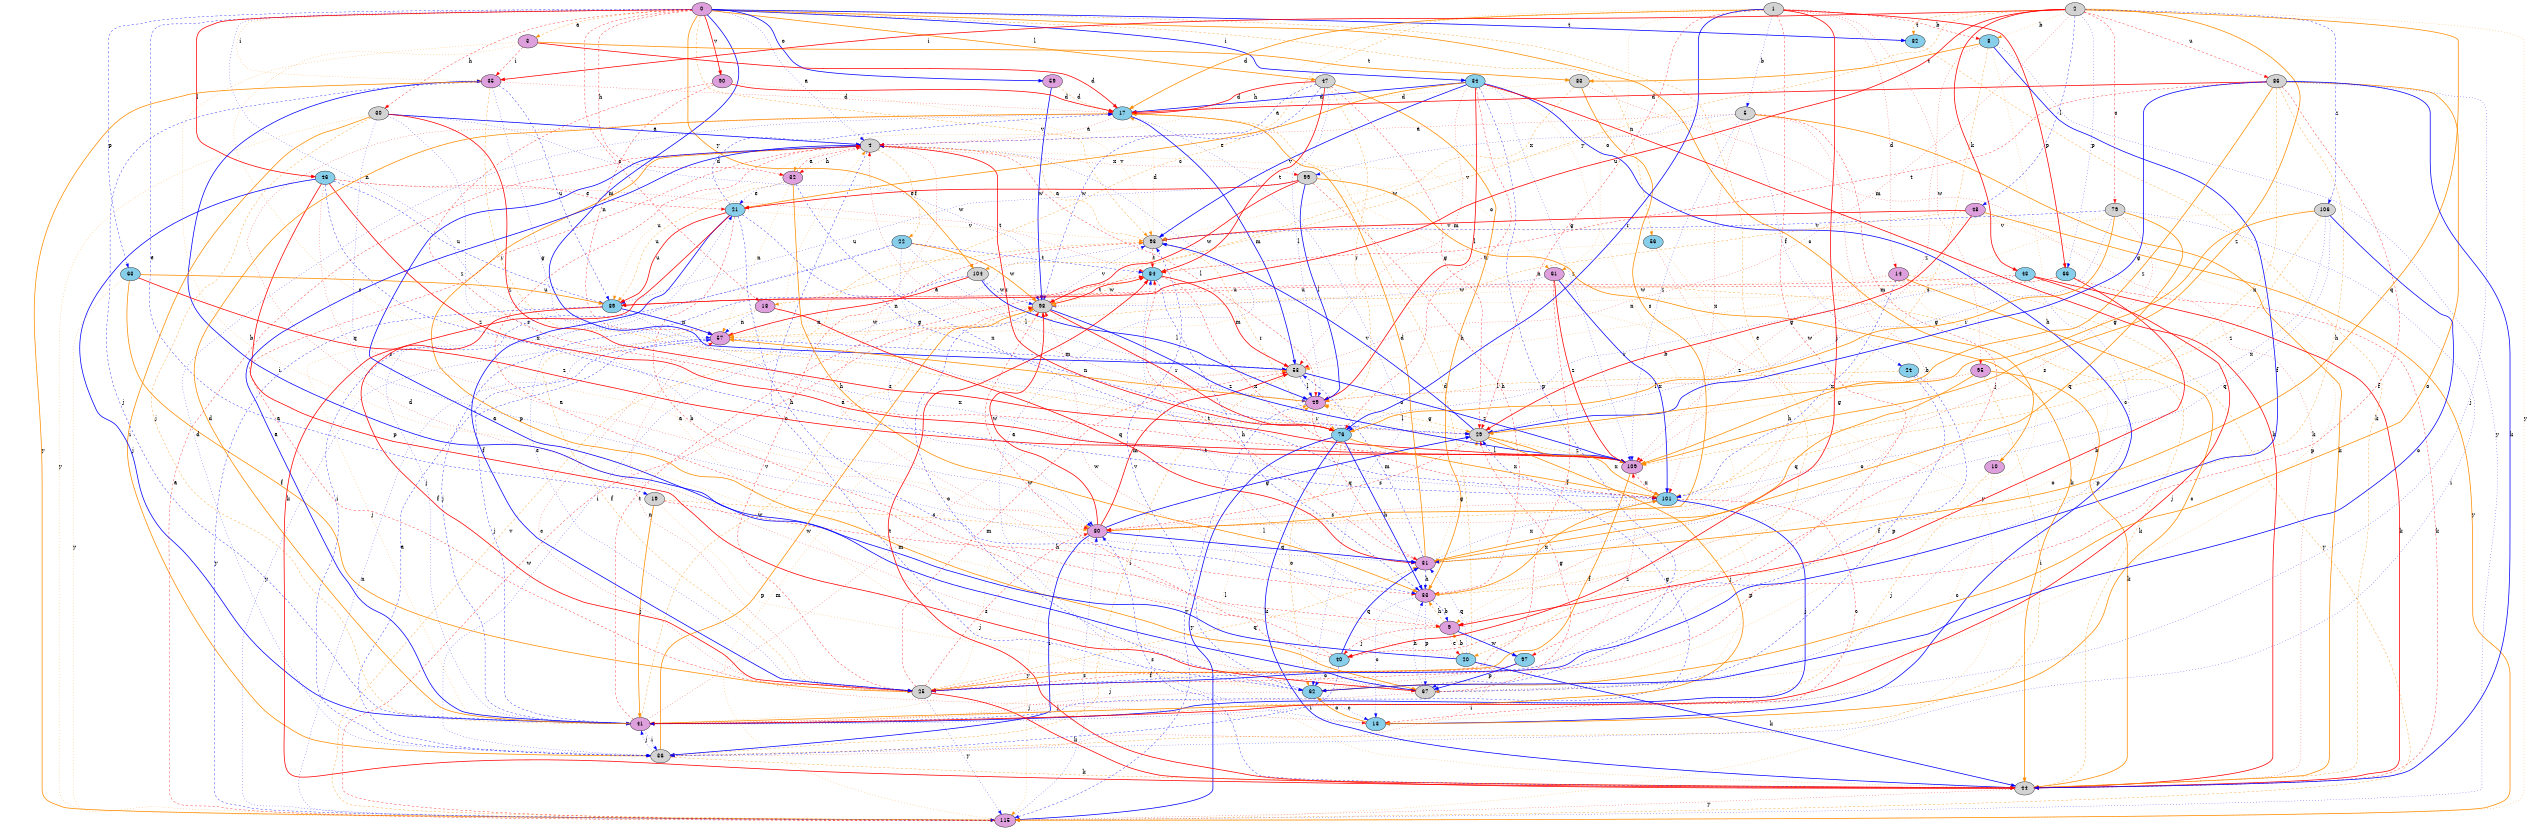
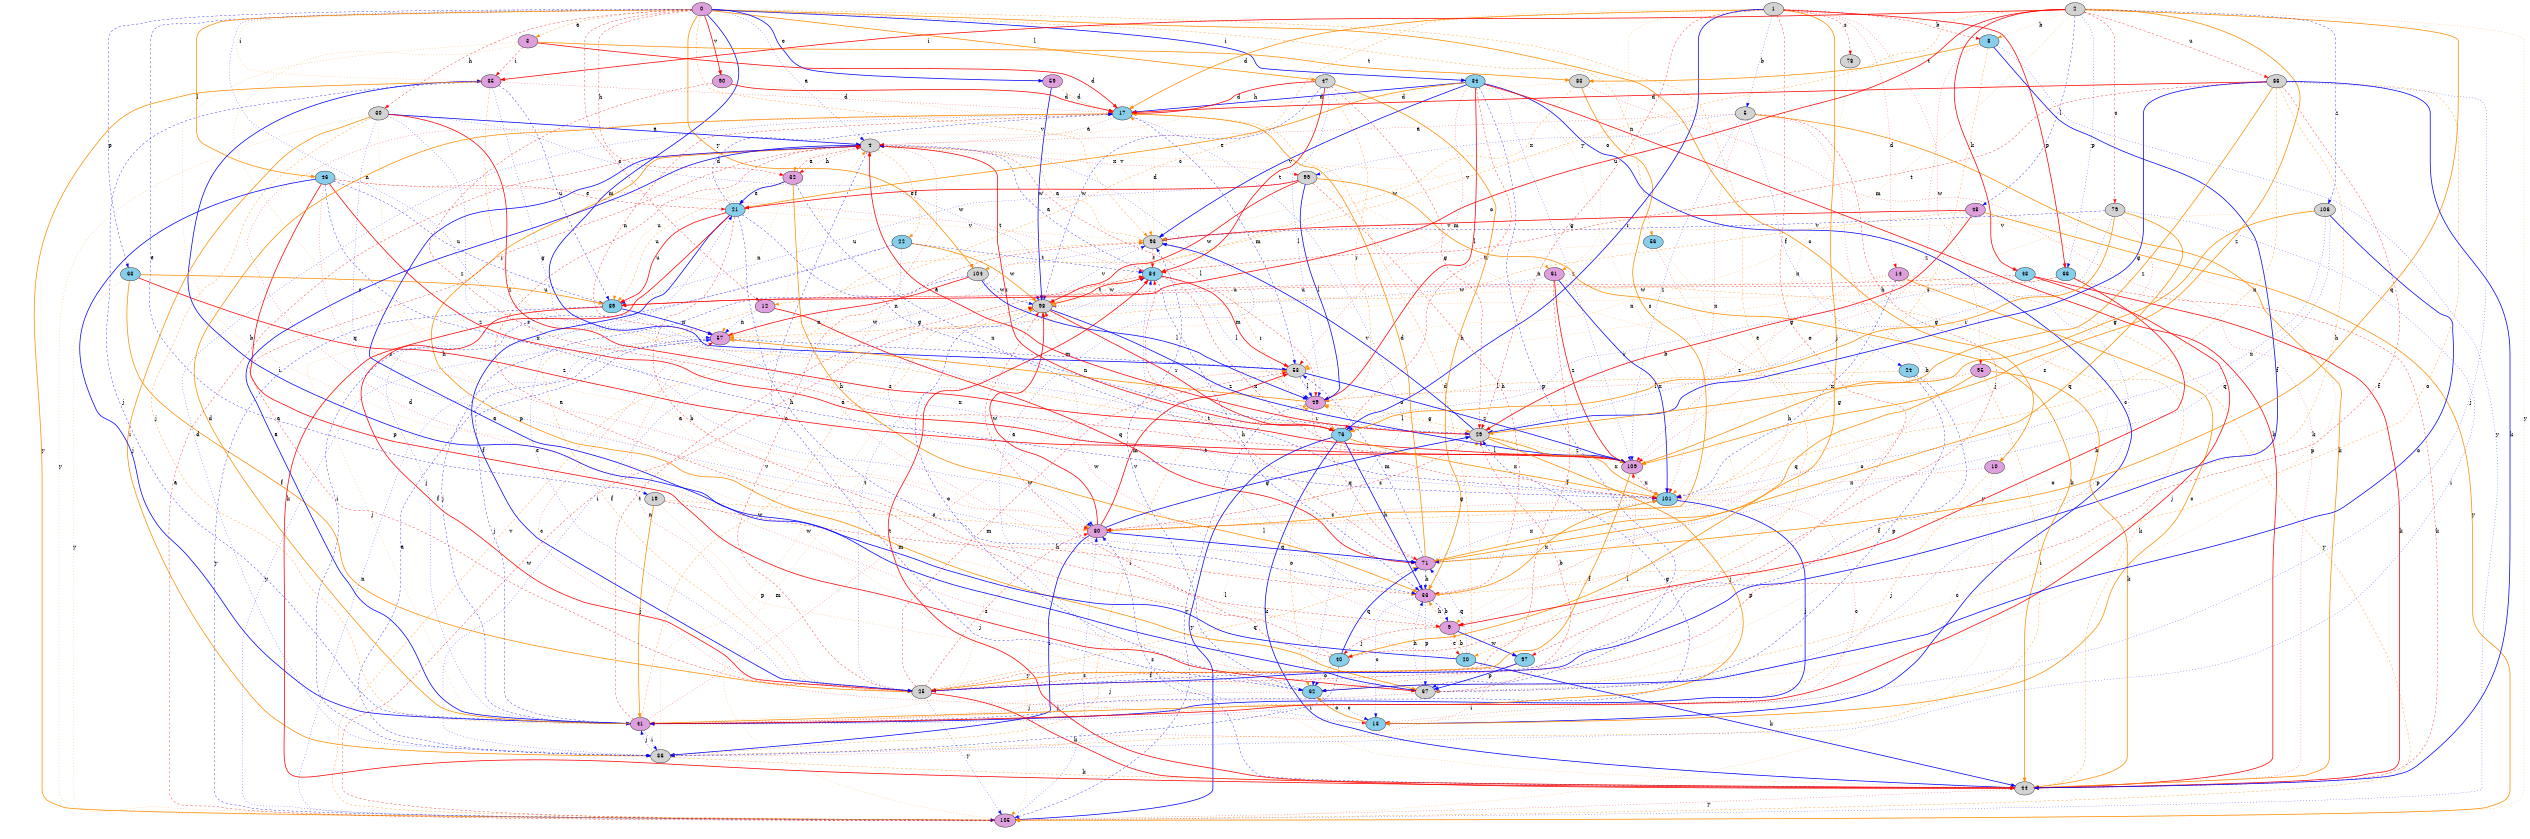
(205, 28) -> (205, 28)
(1915, 41) -> none
none -> (1850, 61)
(1108, 137) -> (1018, 187)
(755, 191) -> (755, 191)
(1243, 226) -> (1243, 226)
(594, 235) -> (745, 133)
(1729, 275) -> (1729, 275)
(1883, 290) -> (1883, 290)
(765, 306) -> (765, 306)
(1810, 338) -> (1810, 338)
(1086, 344) -> (1229, 338)
(1116, 372) -> (1116, 372)
(2015, 398) -> none
none -> (883, 439)
(1788, 481) -> (1788, 481)
none -> (1833, 483)
(1940, 490) -> (762, 479)
(816, 512) -> (816, 512)
(2111, 534) -> (2111, 534)
(1425, 563) -> (1425, 563)
(1561, 563) -> (1561, 563)
(1628, 579) -> (1628, 579)
(1822, 681) -> (1822, 681)
(1005, 821) -> (1005, 821)
